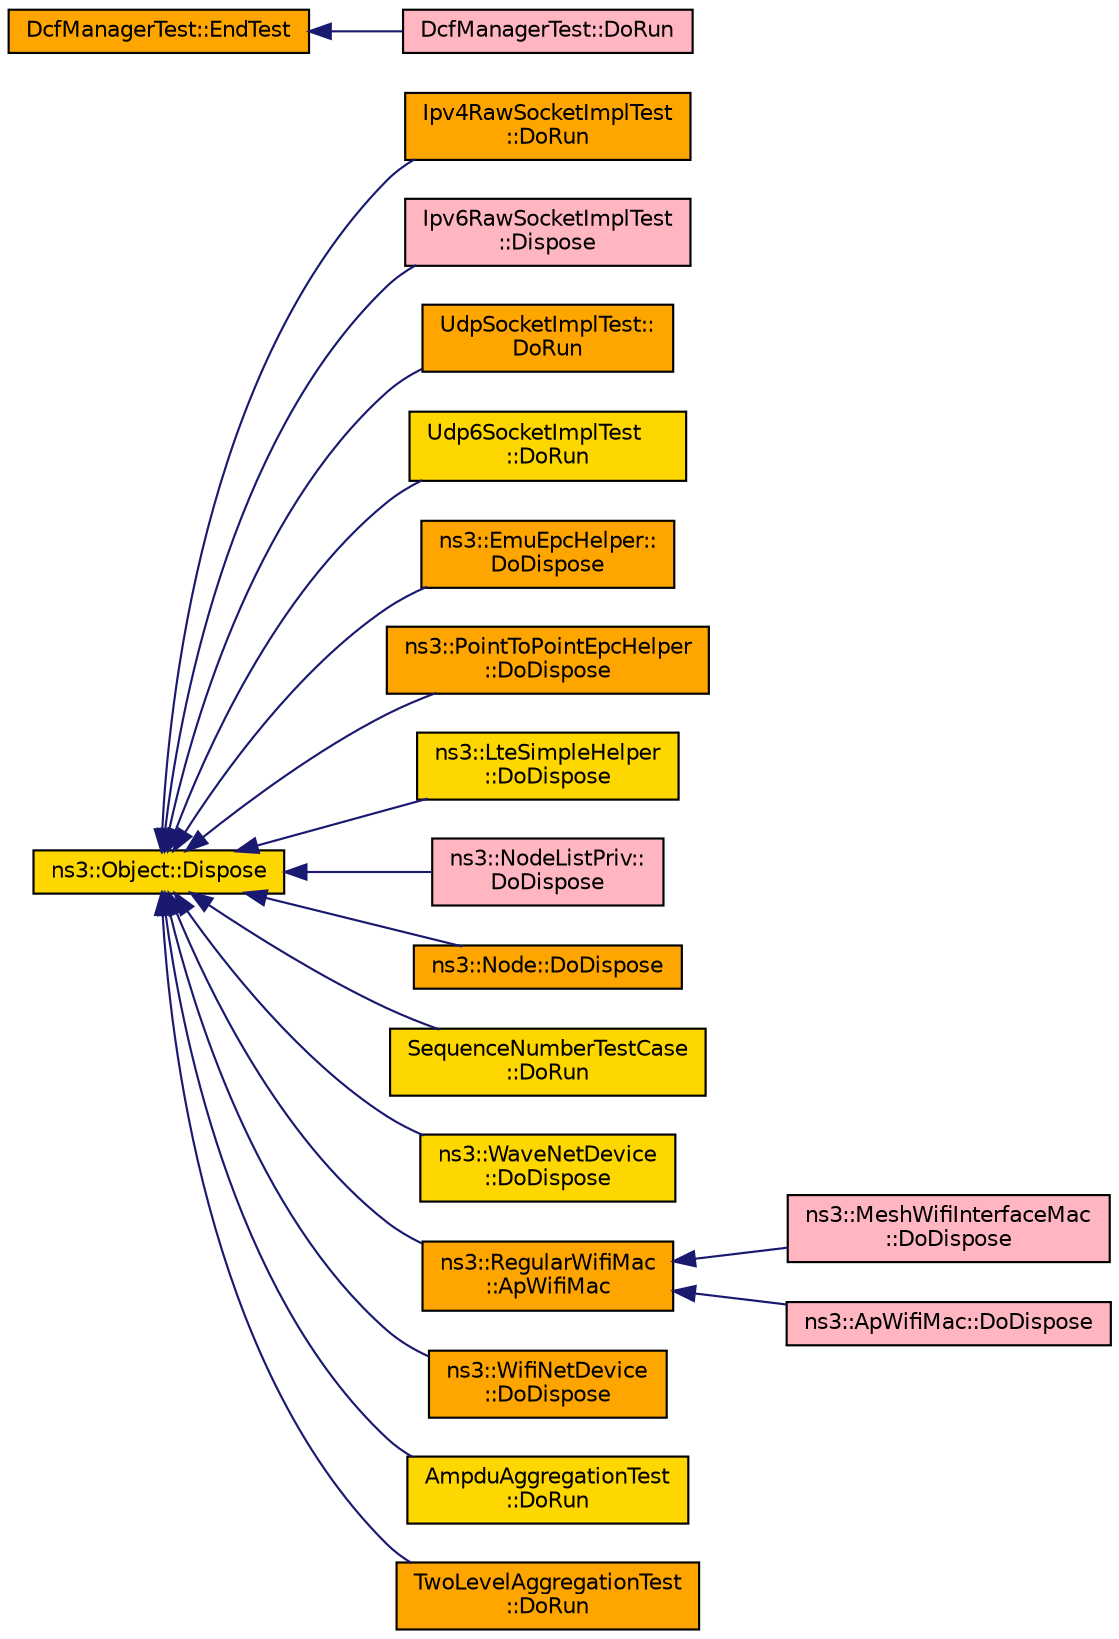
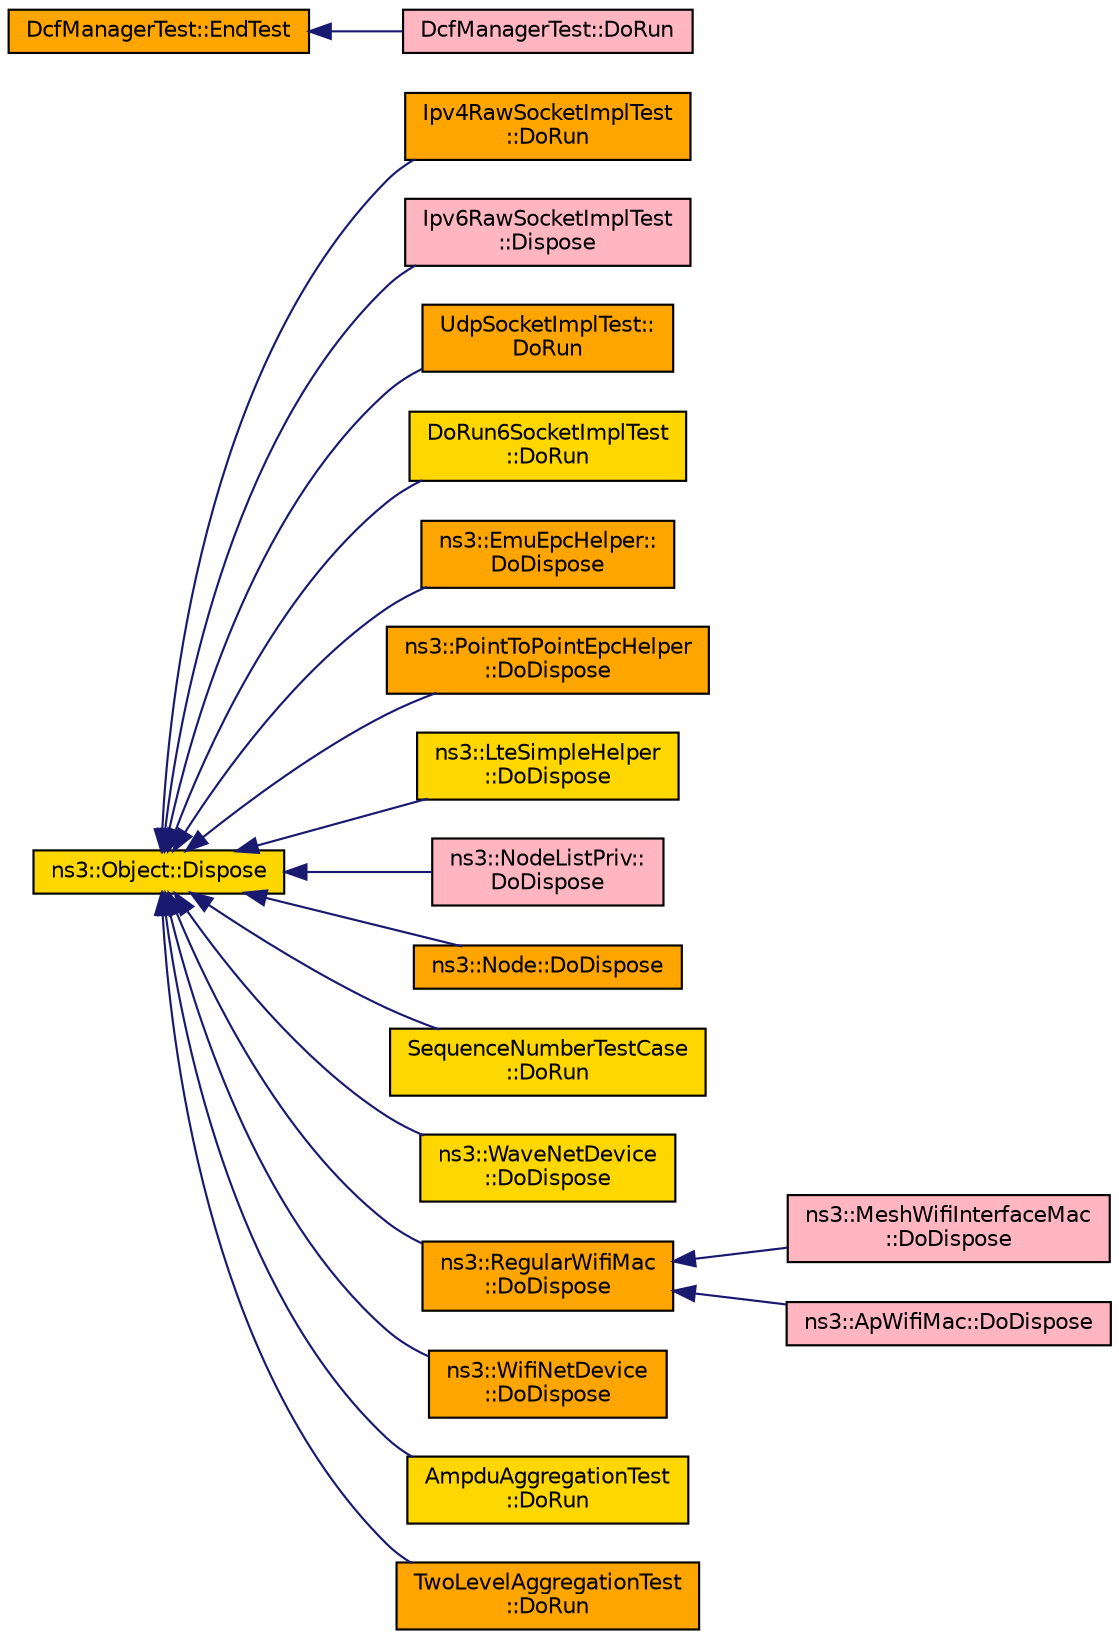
(548, 446) -> (548, 446)
(548, 1276) -> (548, 1276)
